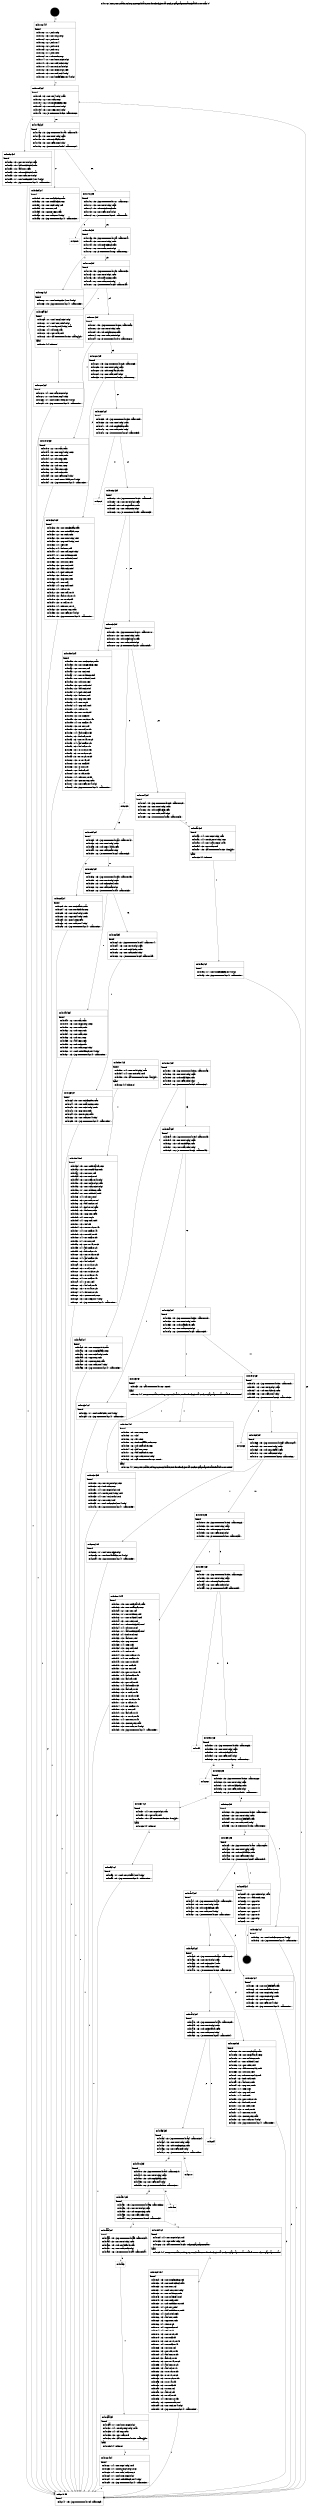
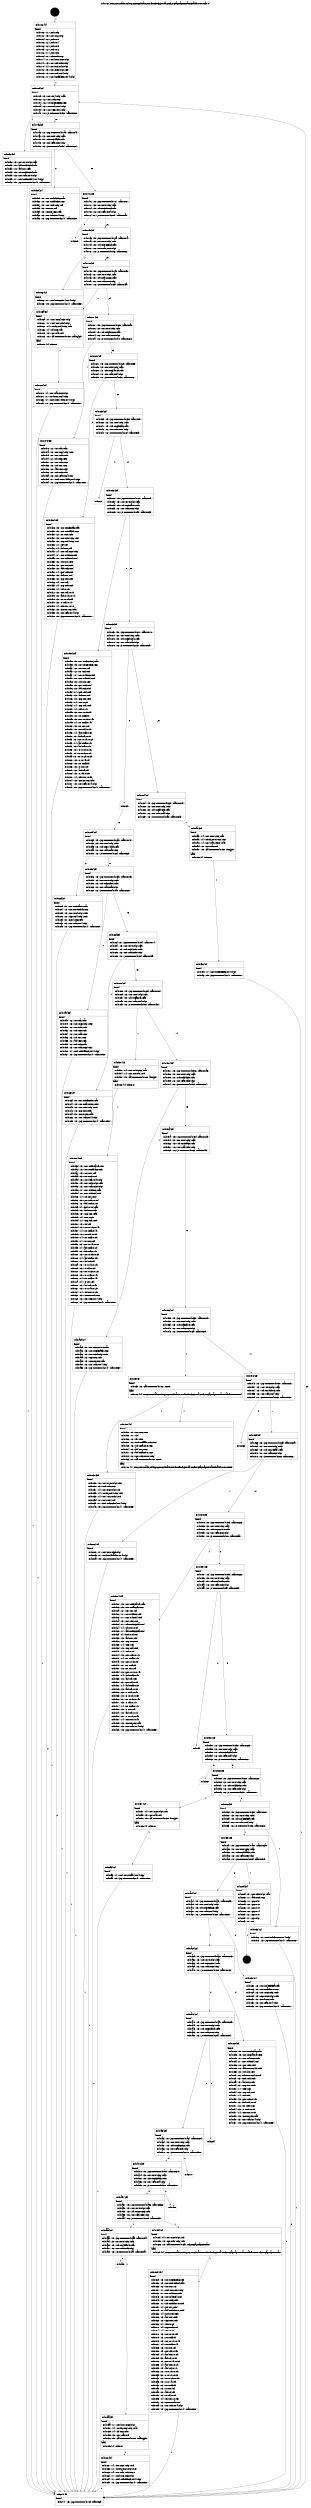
none -> (138, 994)
(101, 1411) -> none
(122, 2340) -> (127, 2334)
